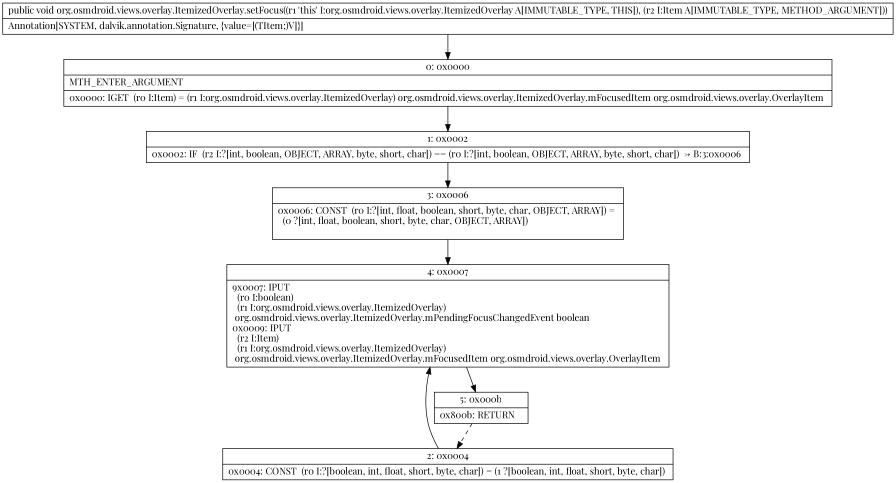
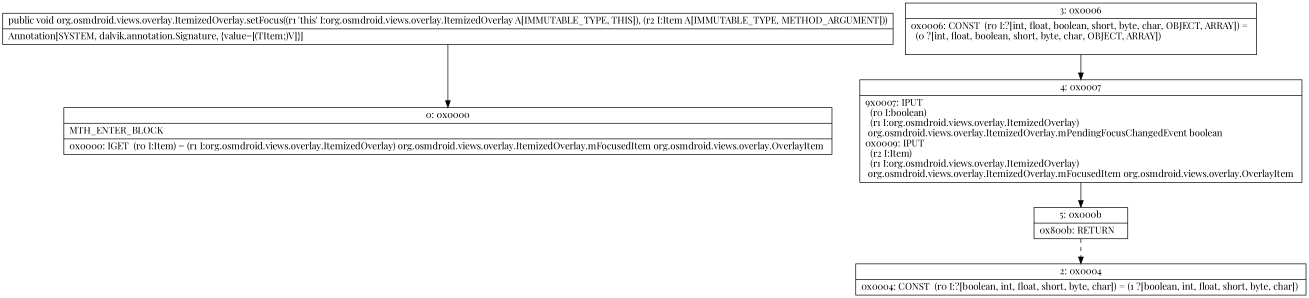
(127, 83) -> (116, 131)
(448, 147) -> none
(426, 412) -> none
